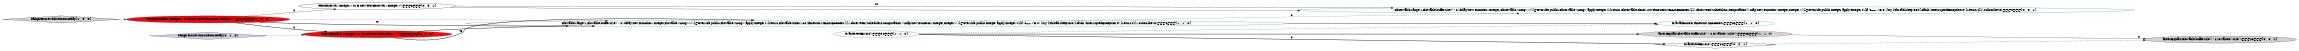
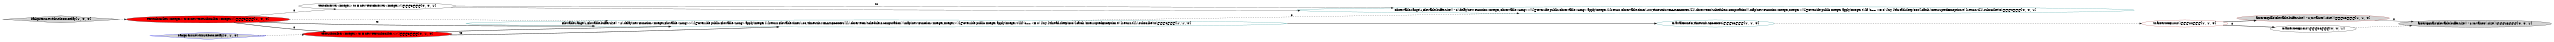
(1287, 29) -> (1957, 24)
(1715, 45) -> (2313, 29)
